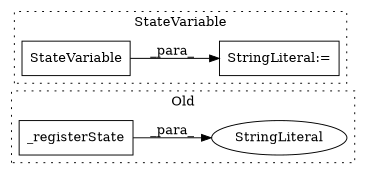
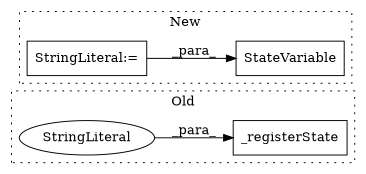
(181, 22) -> (186, 22)
(170, 58) -> (187, 58)
(167, 138) -> (189, 138)
